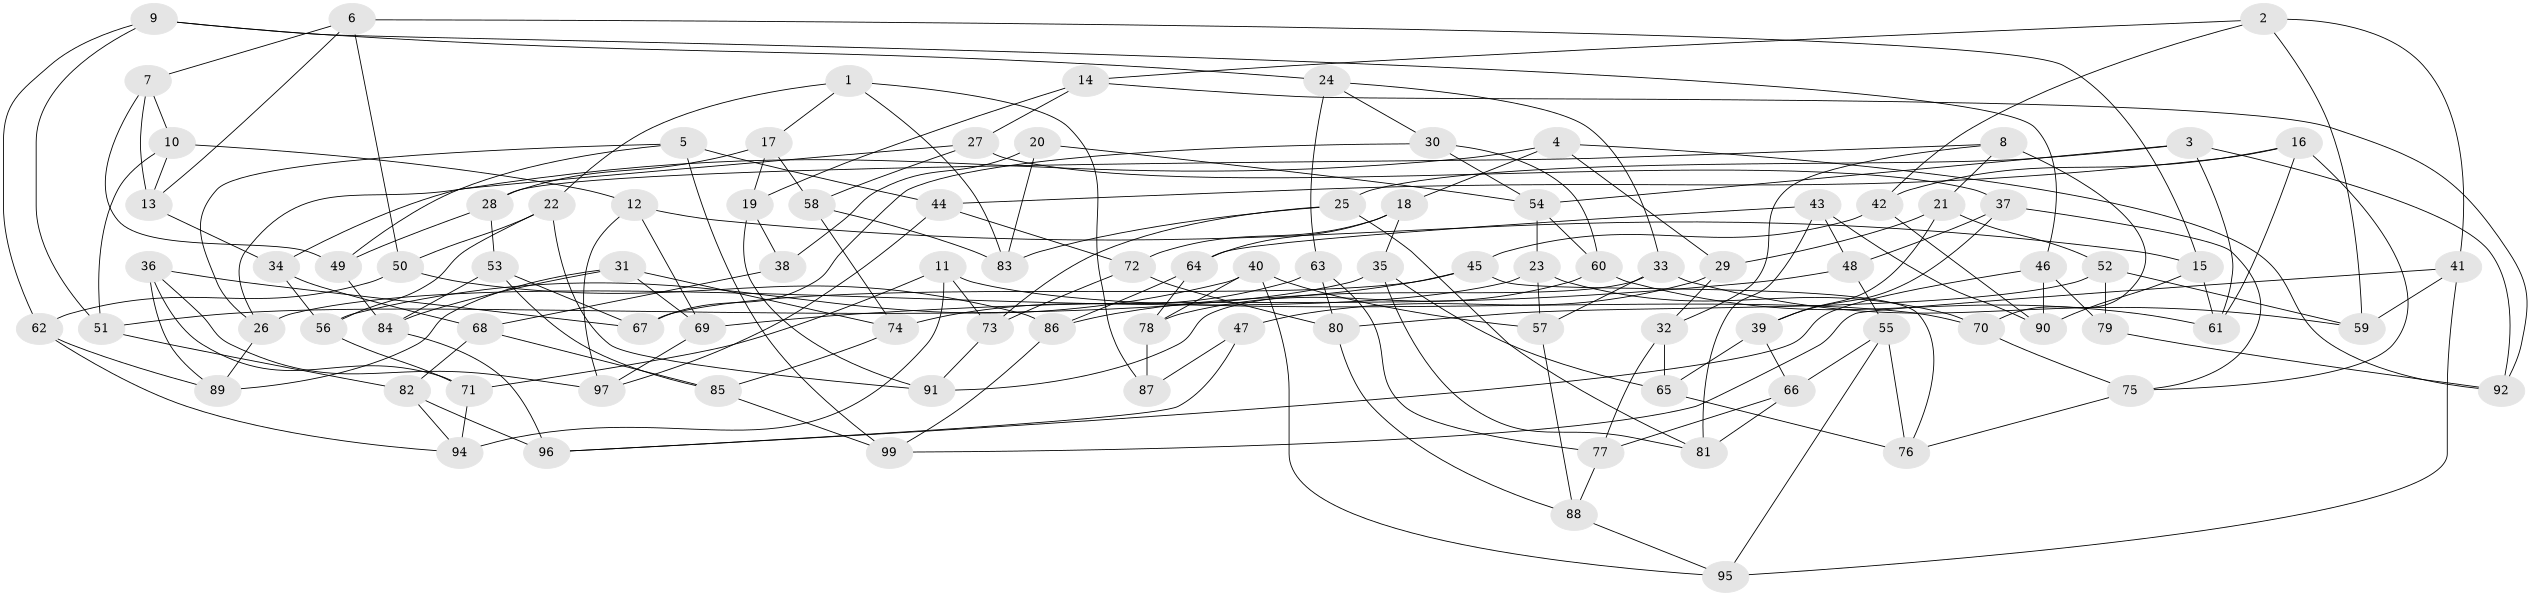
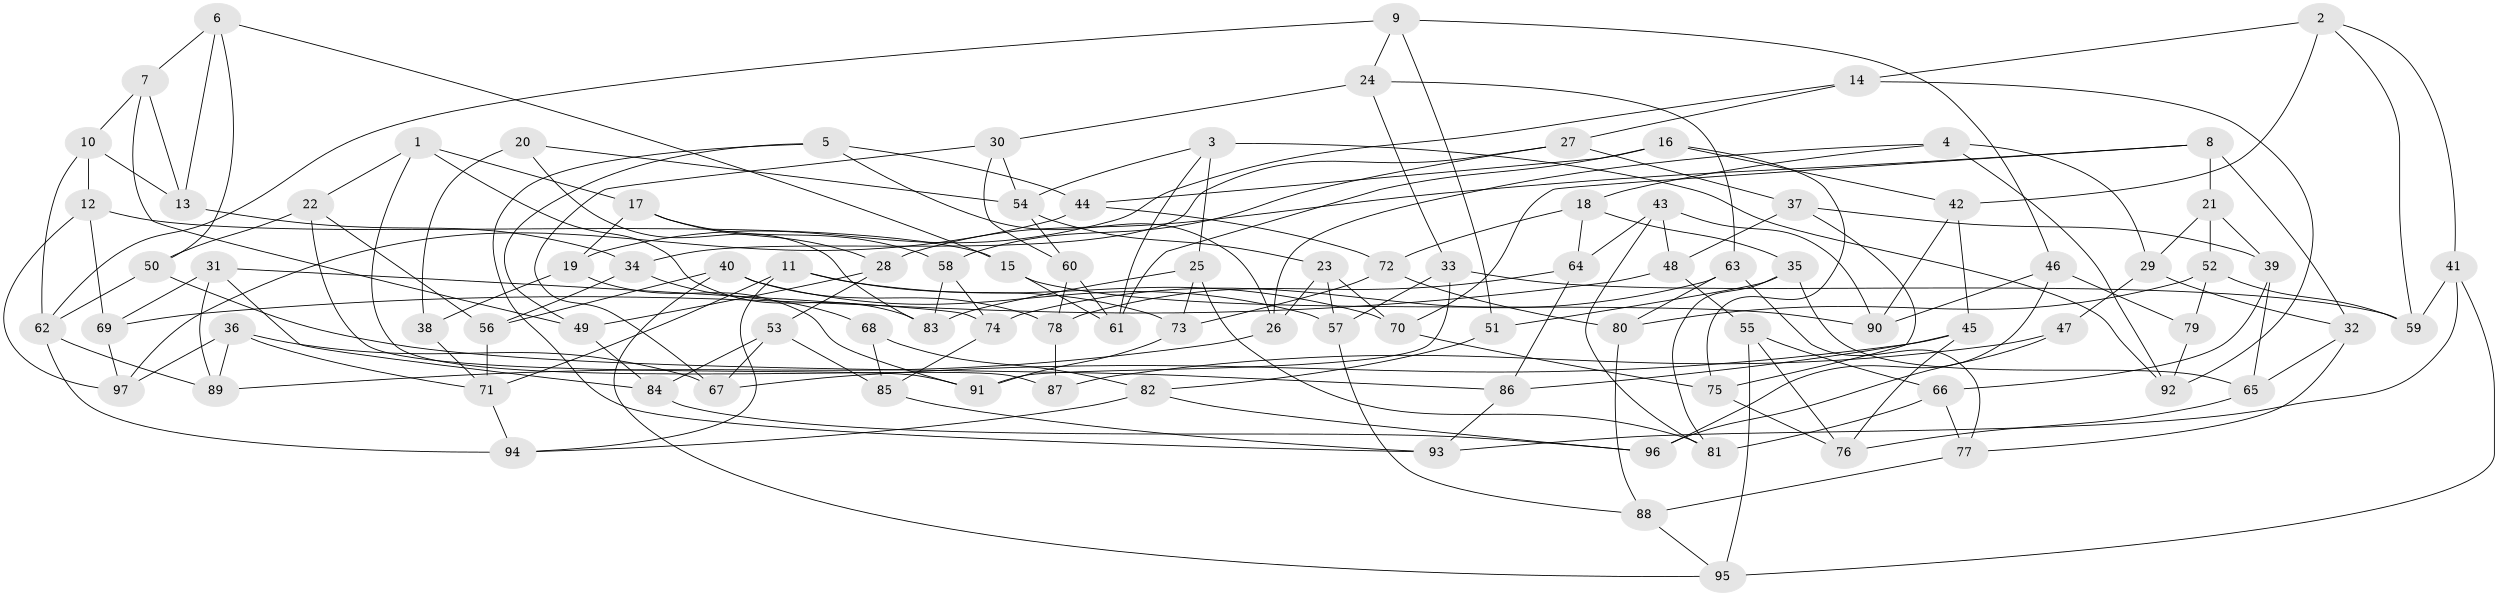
(105, 224) -> (47, 232)
(625, 299) -> (456, 360)
(890, 453) -> (1437, 453)
